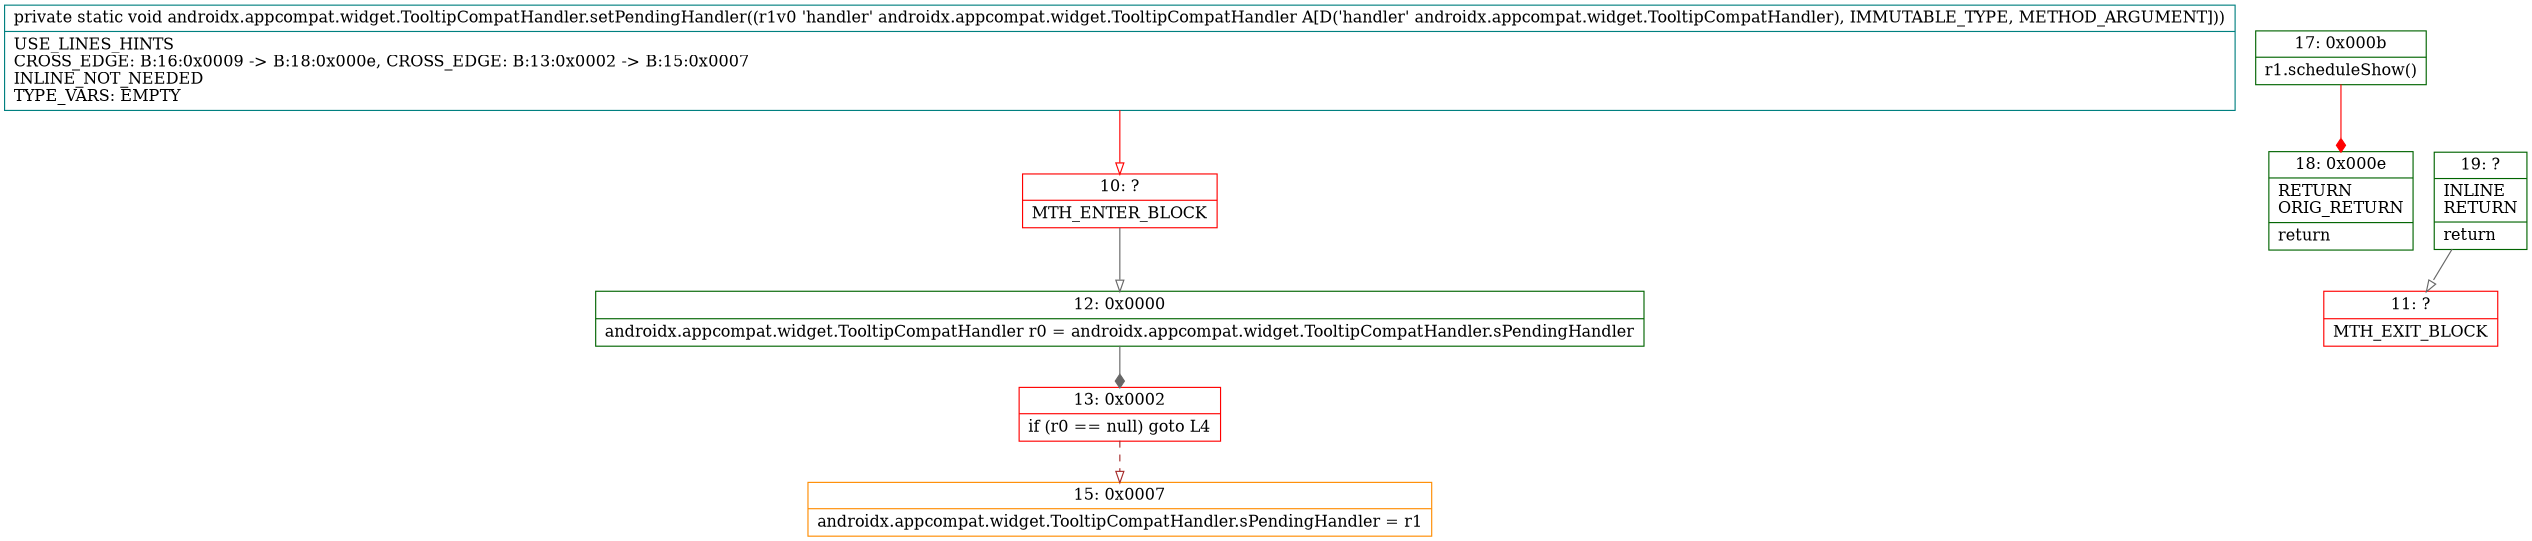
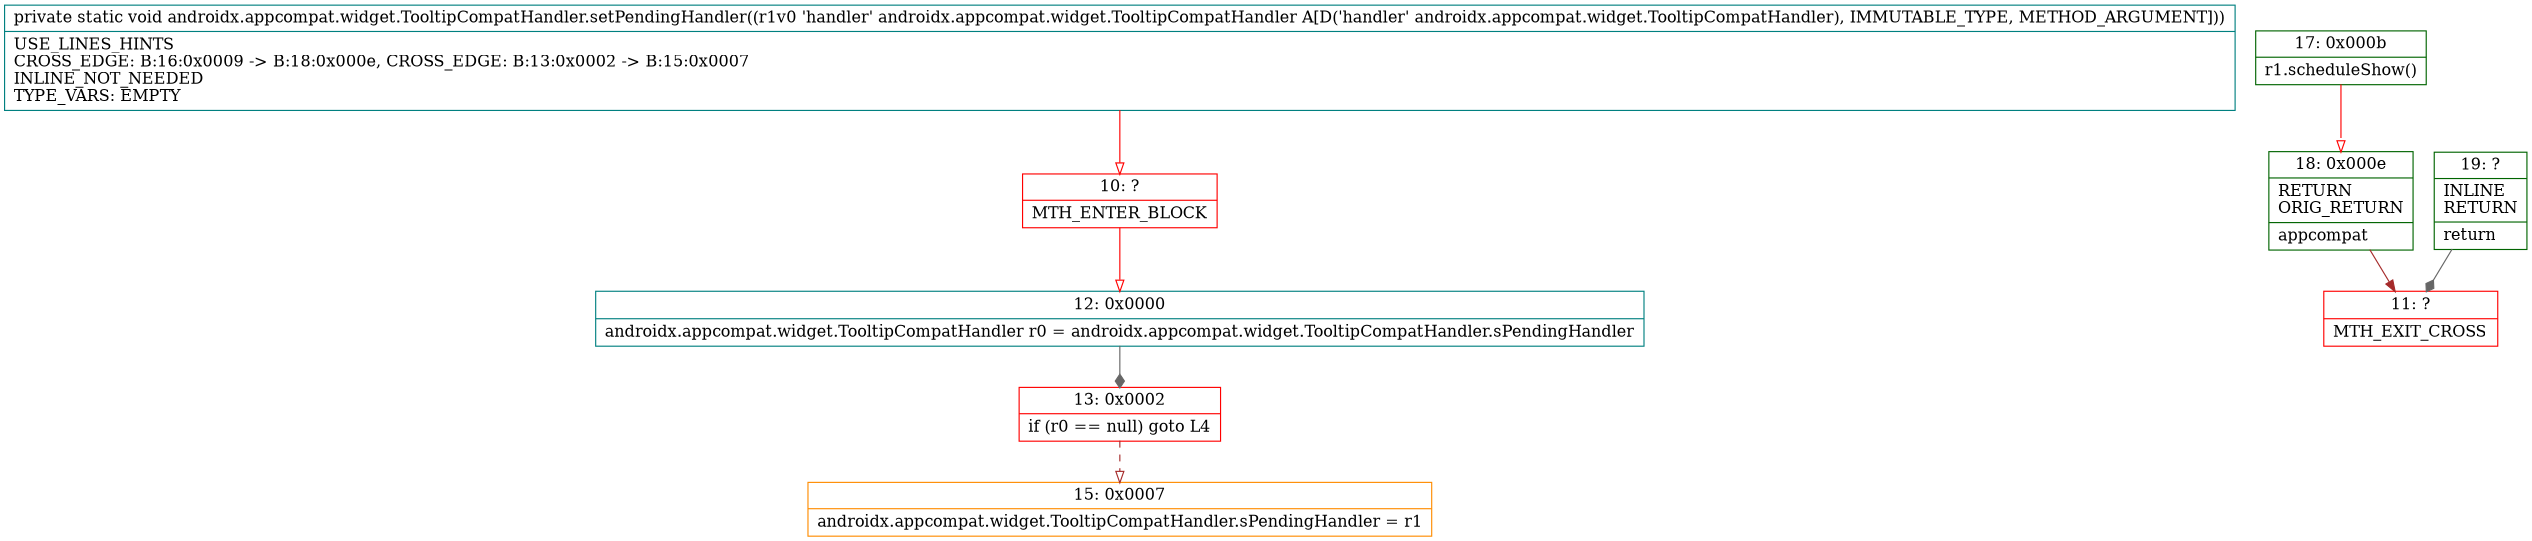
(2341, 111) -> (2341, 111)
(2304, 236) -> (2323, 236)
(1120, 254) -> (1120, 254)
(2443, 264) -> (2443, 264)
none -> (2379, 266)
(1120, 319) -> (1120, 319)
(2411, 332) -> (2410, 332)
